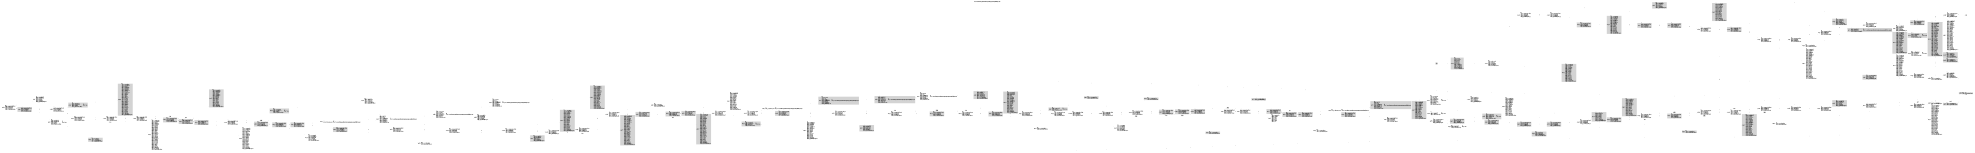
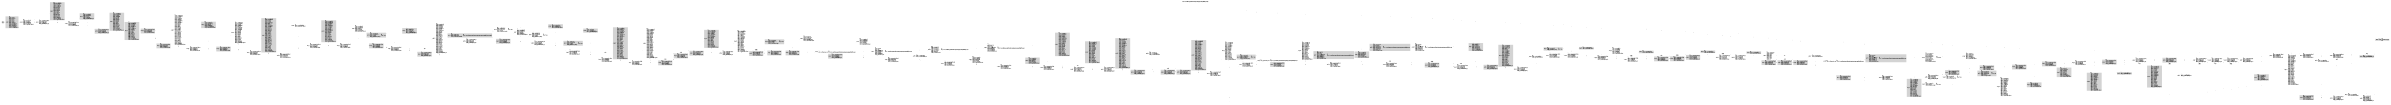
none -> (425, 54)
